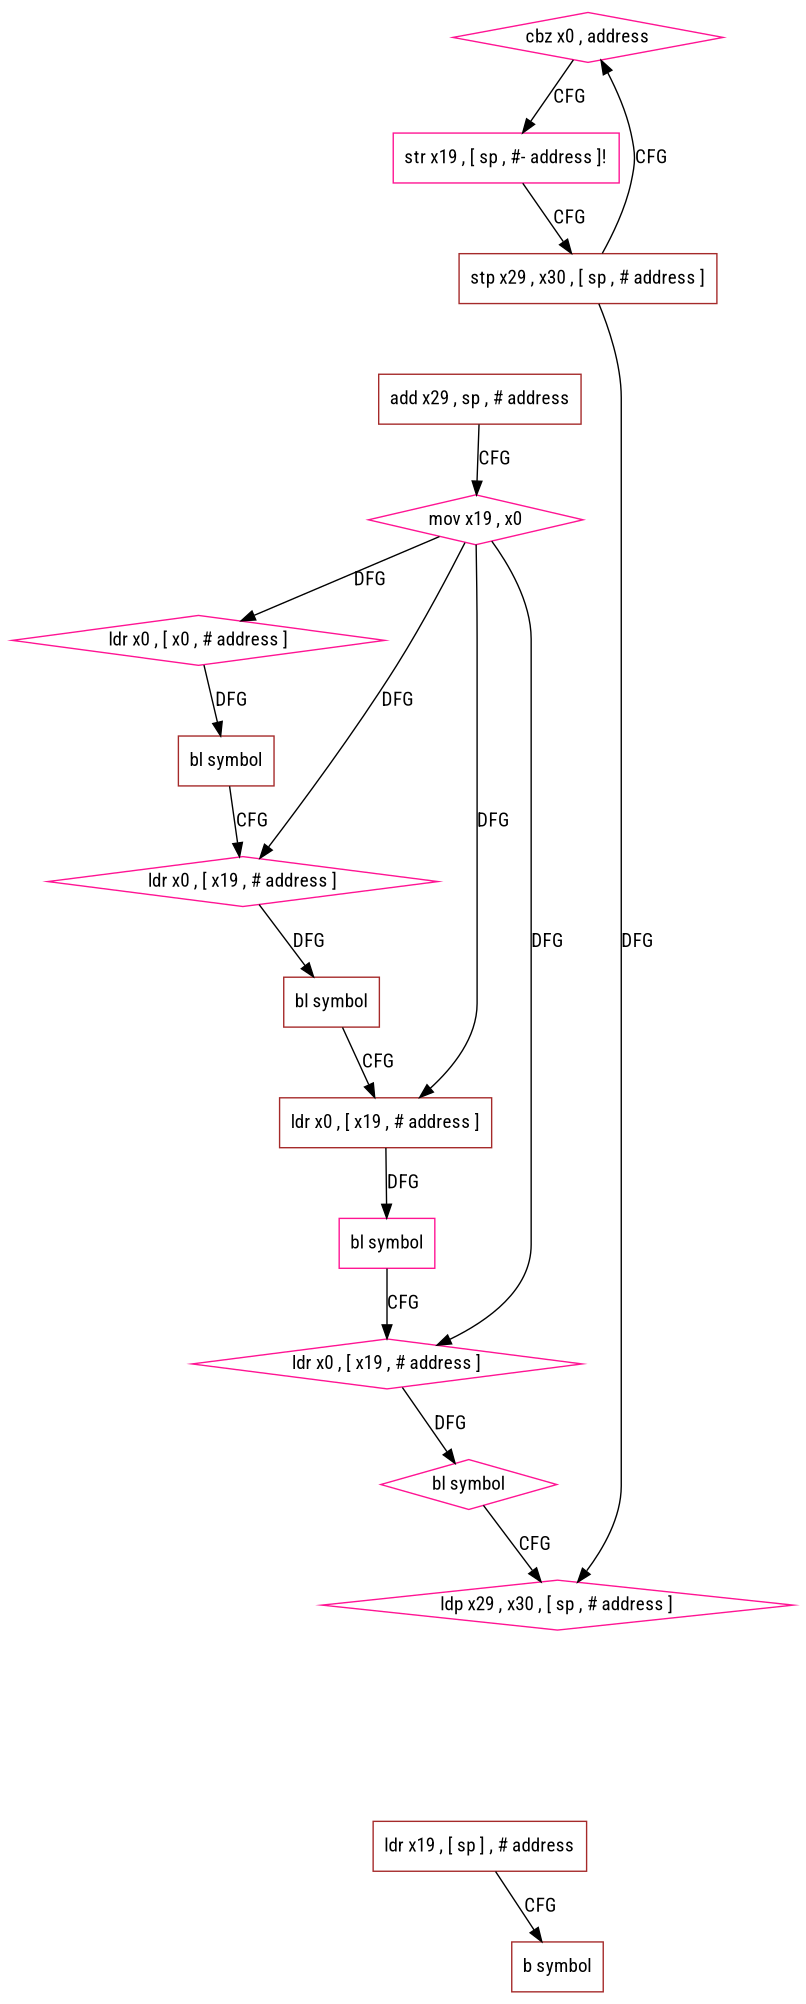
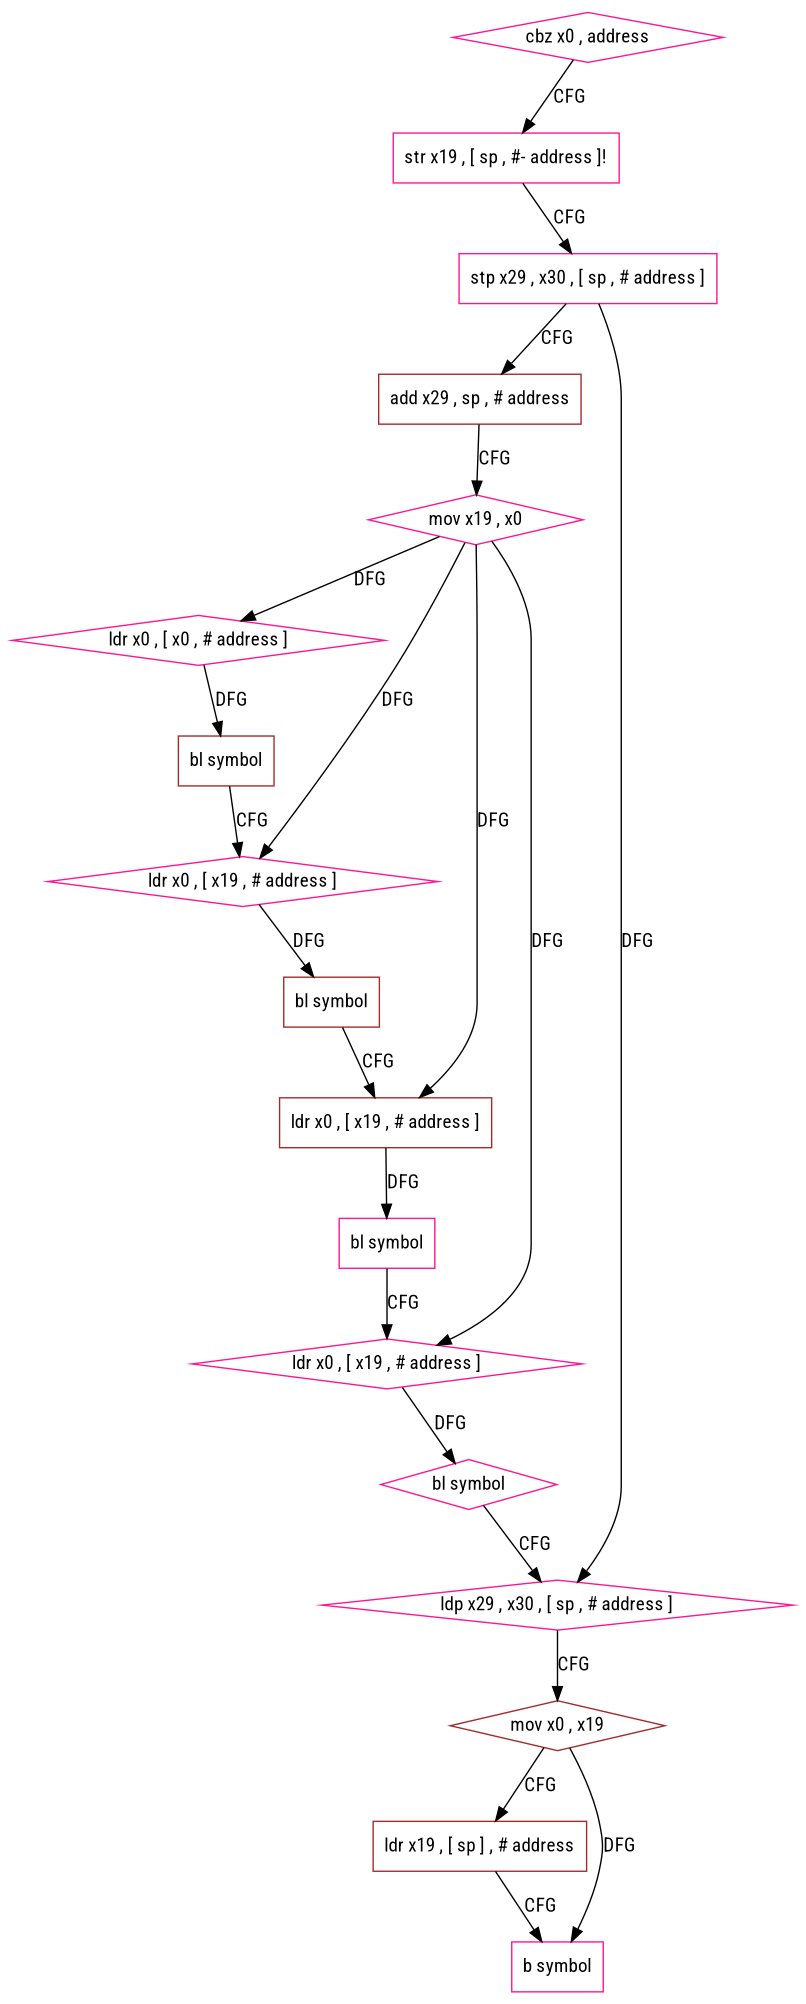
(634, 164) -> (539, 334)
(588, 279) -> (588, 279)
none -> (557, 1726)
(557, 1967) -> (557, 1967)
